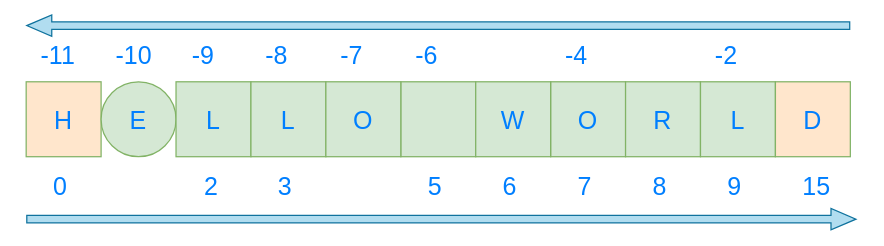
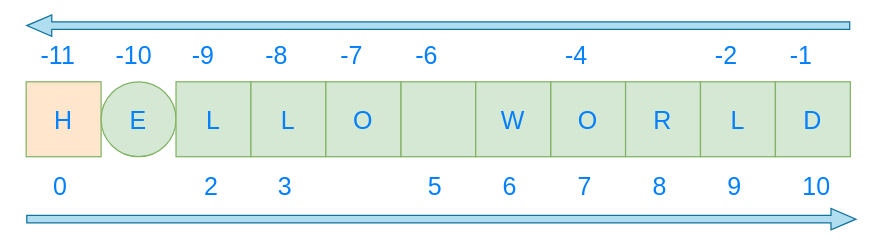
none -> (801, 51)
(813, 119) -> (813, 119)
(814, 202) -> (814, 202)
